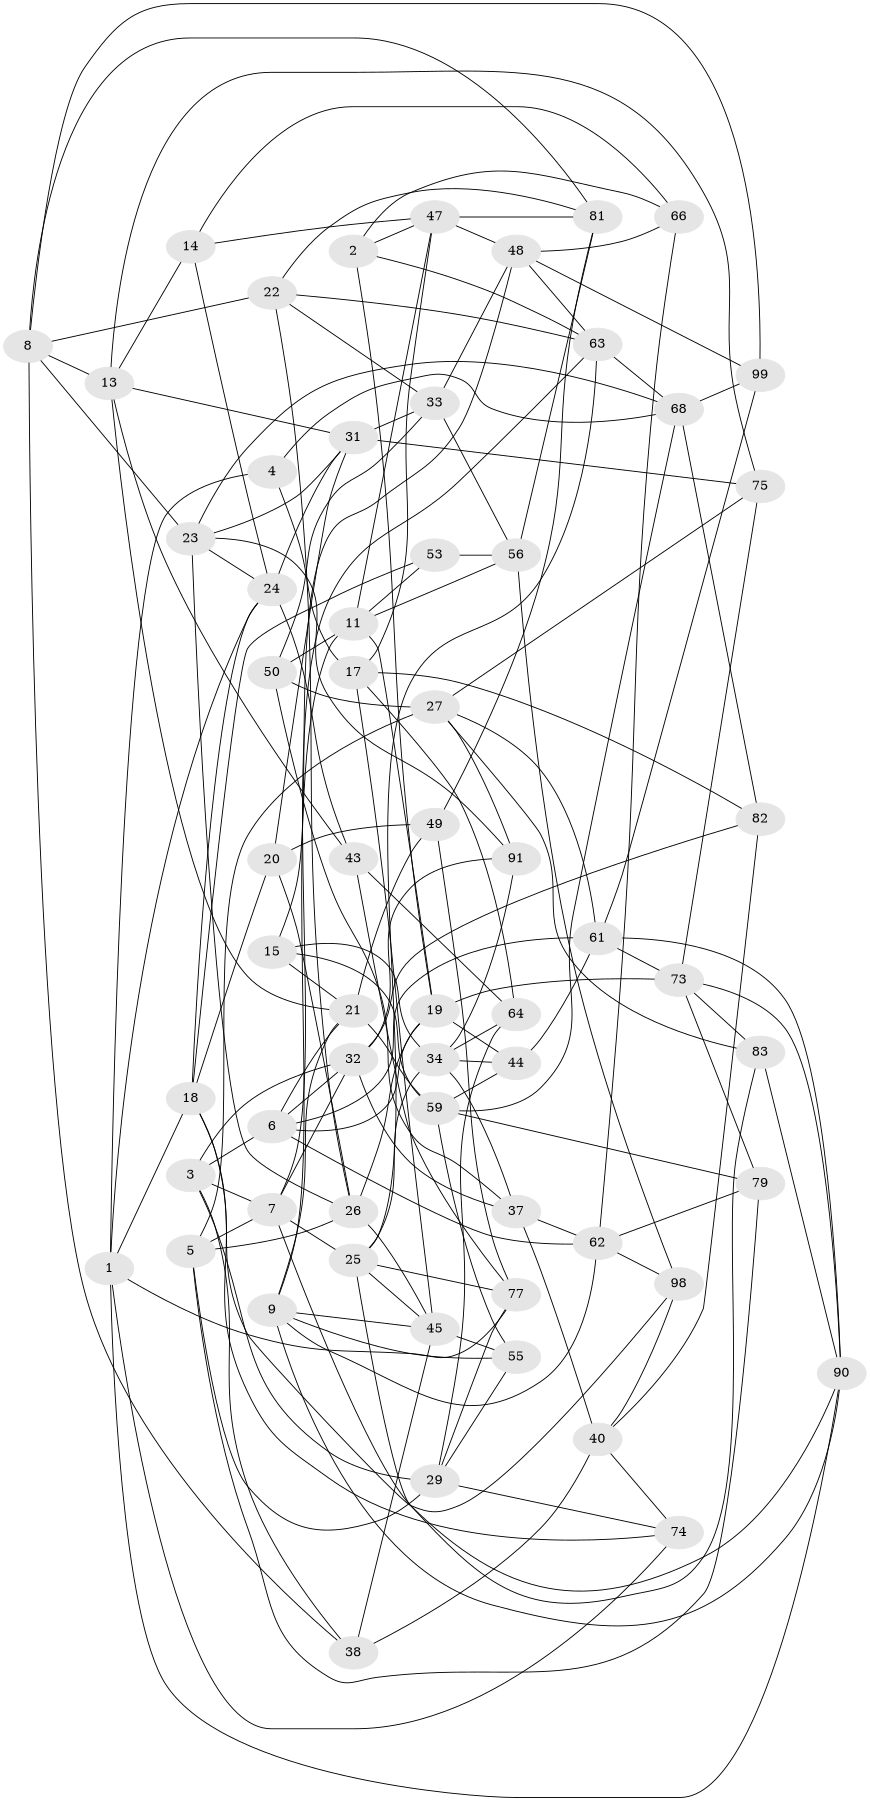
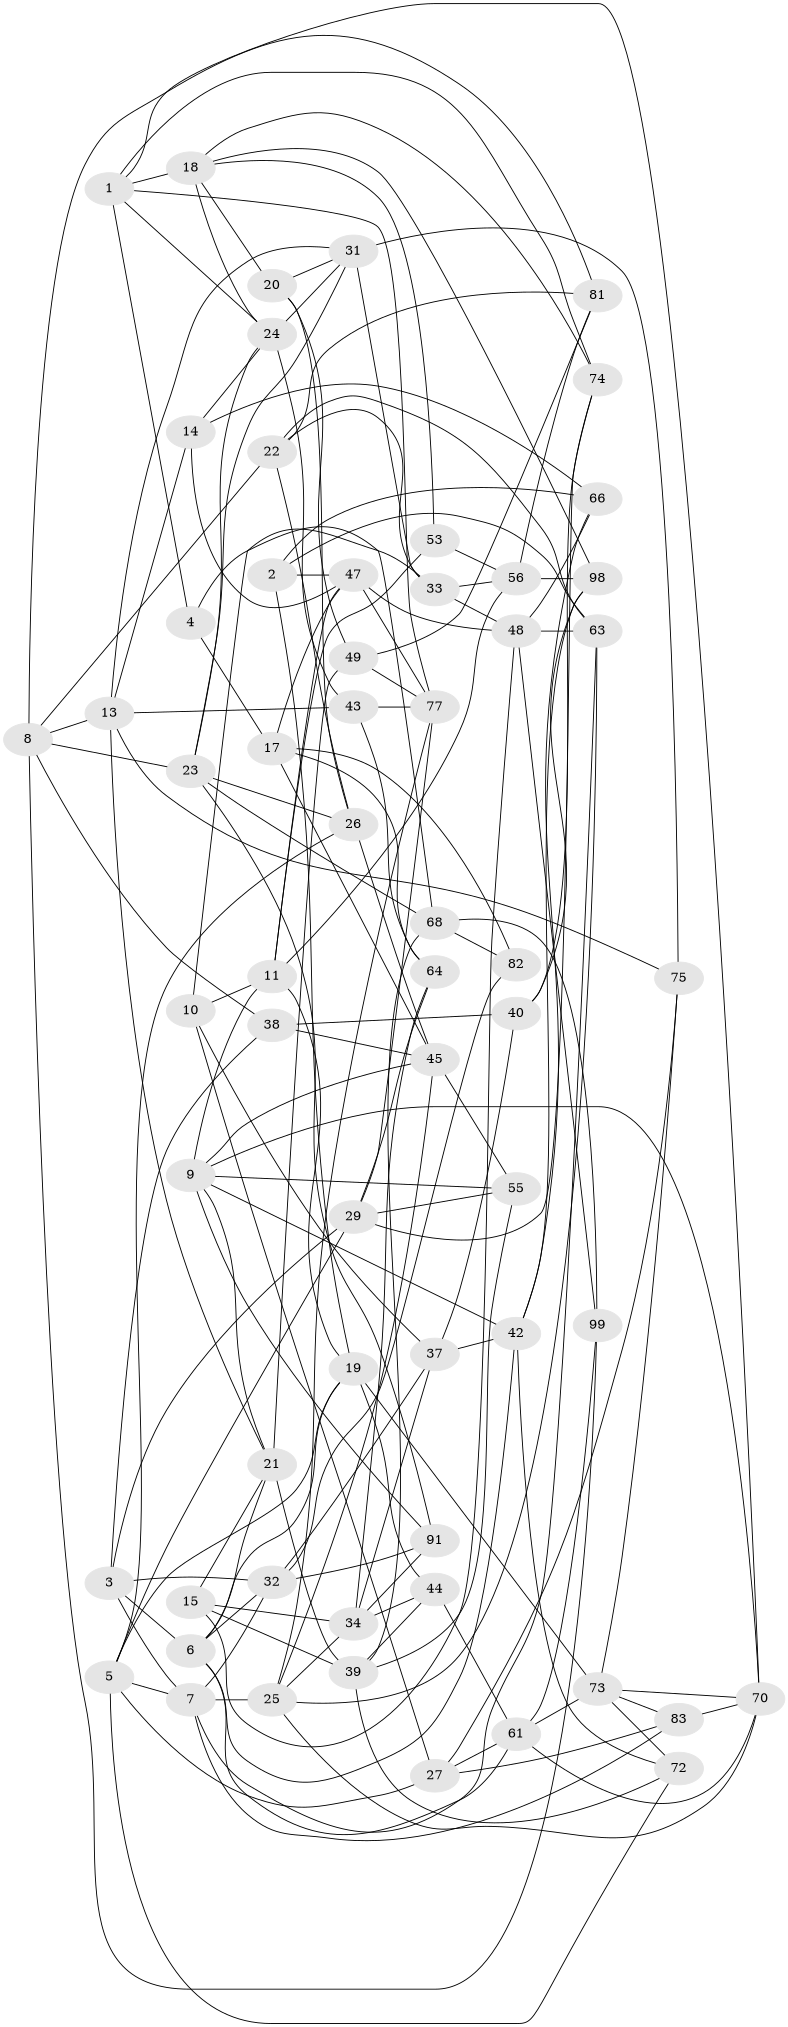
(516, 217) -> (386, 628)
(638, 377) -> none
(272, 673) -> (191, 1011)
(483, 780) -> (291, 1371)
(435, 1109) -> (354, 1673)
(386, 1117) -> (240, 1530)
(722, 1146) -> none
(760, 1184) -> (679, 1769)
(598, 1243) -> (516, 1334)
(842, 1373) -> (760, 1699)
